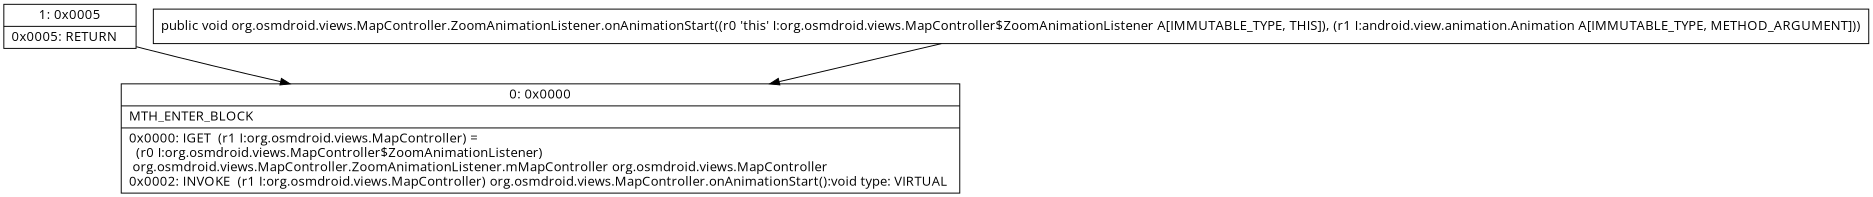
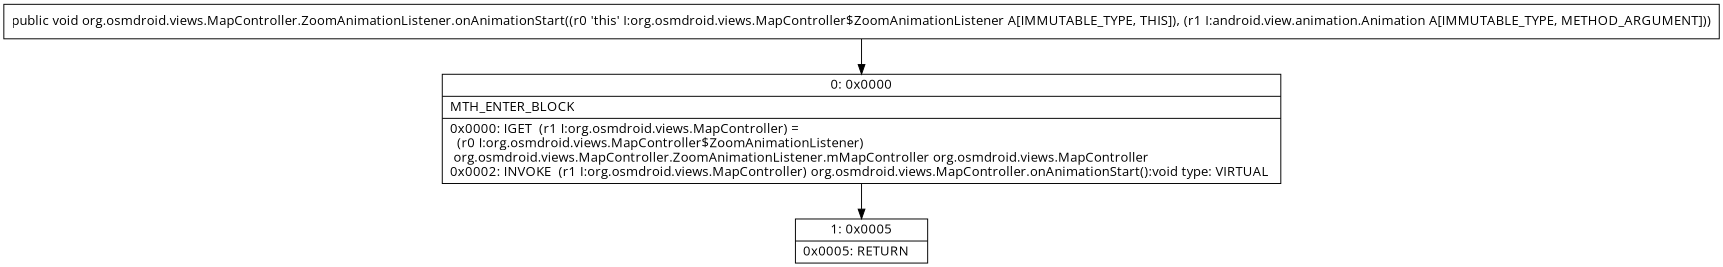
(208, 65) -> (862, 196)
